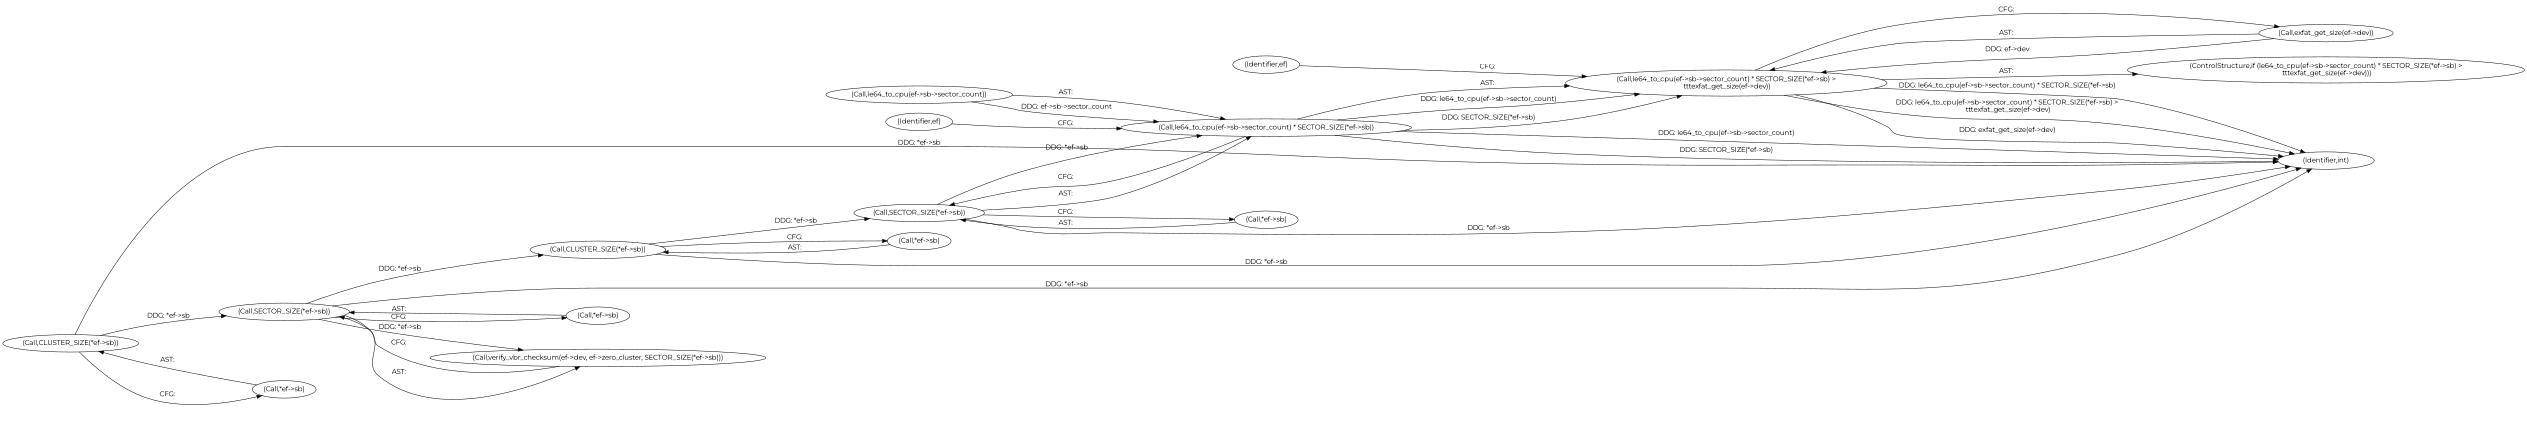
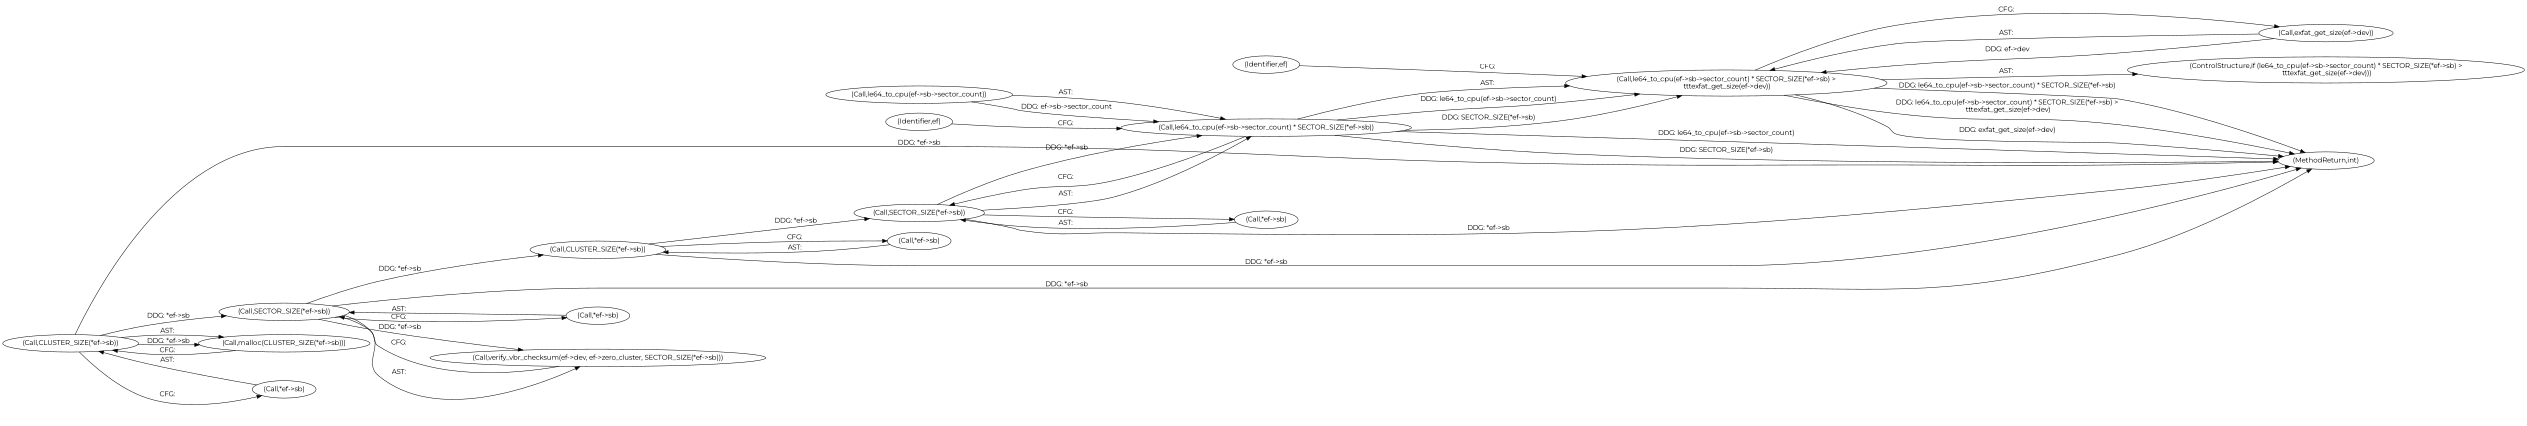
(2326, 161) -> (2326, 161)
none -> (284, 343)
